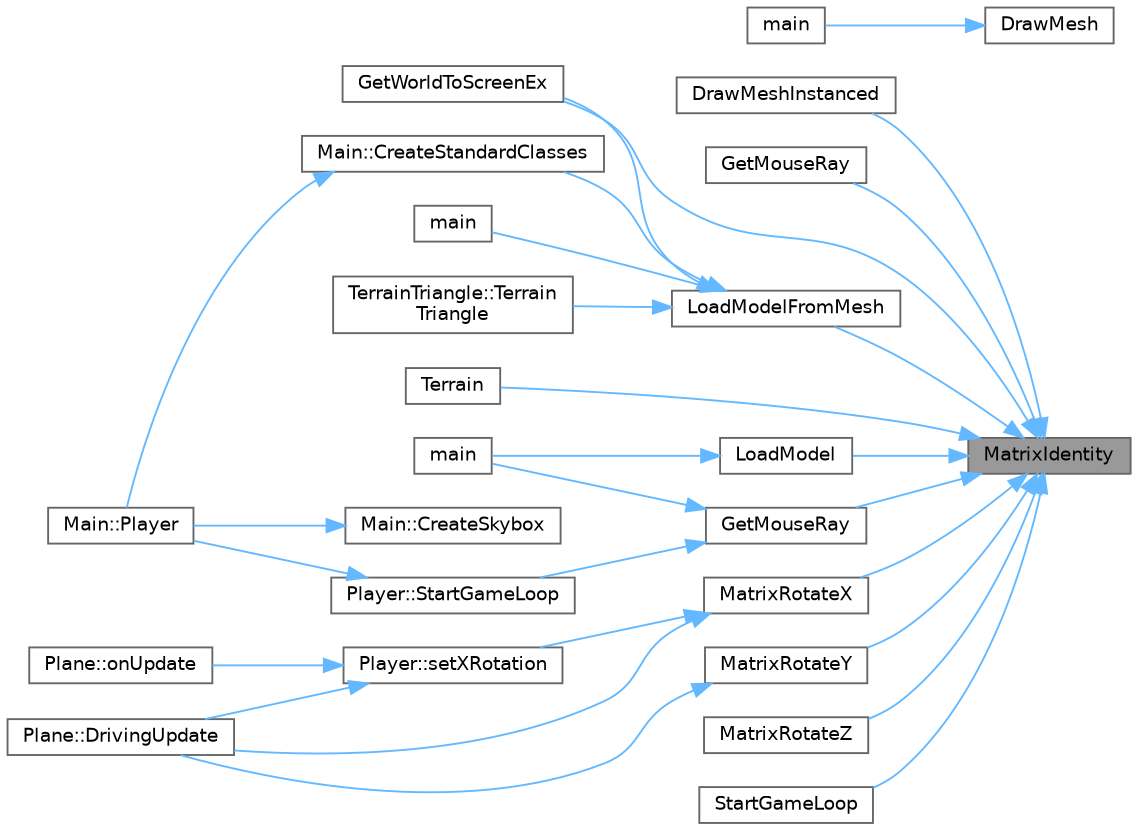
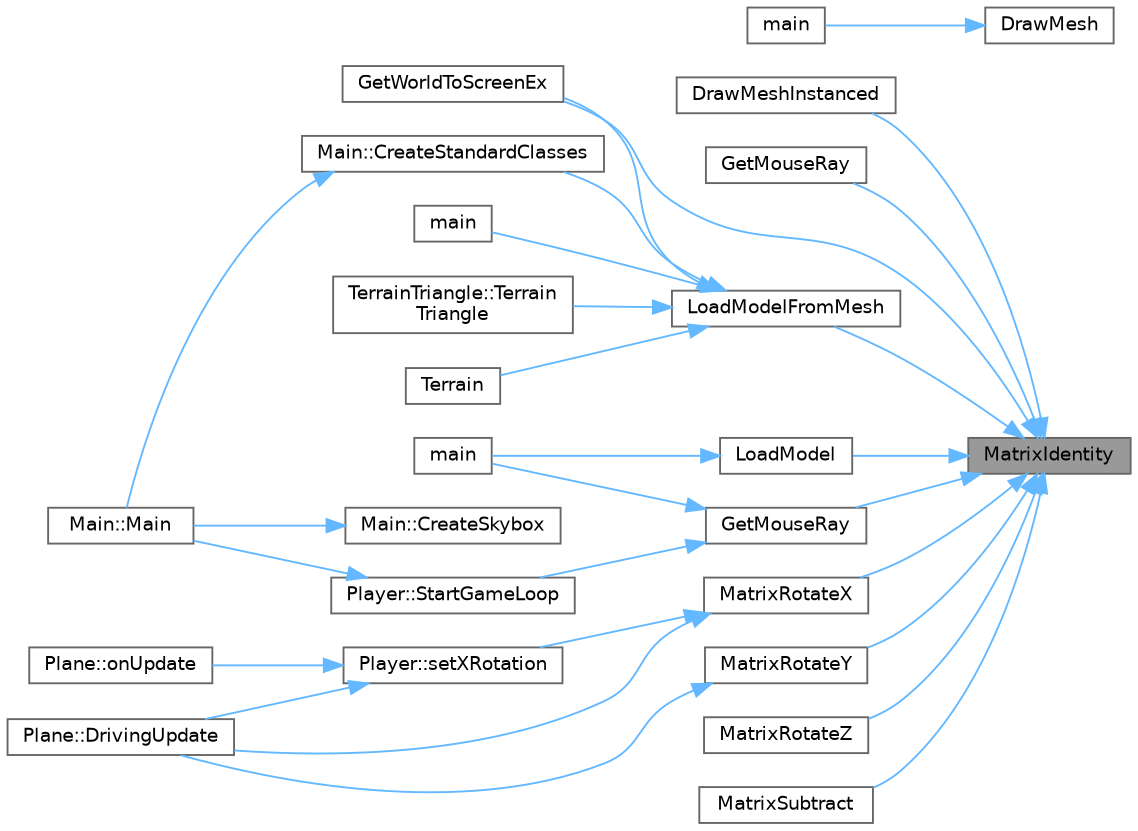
(732, 402) -> (595, 353)
(121, 526) -> (121, 526)
(786, 805) -> (786, 805)
